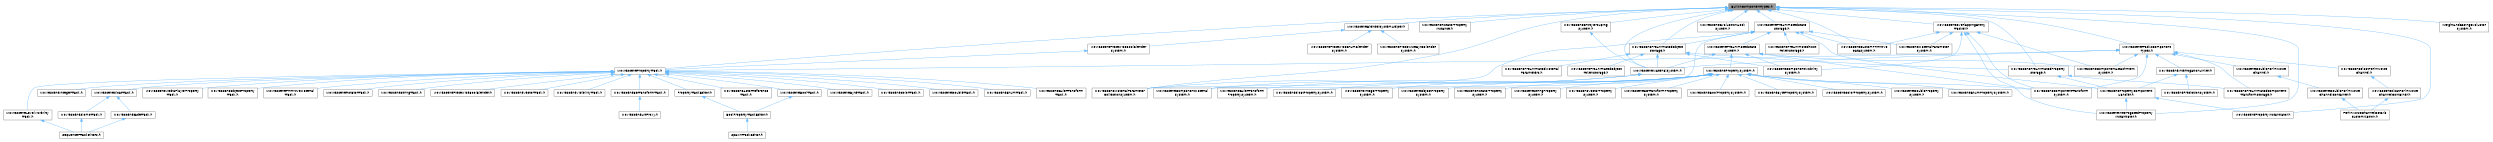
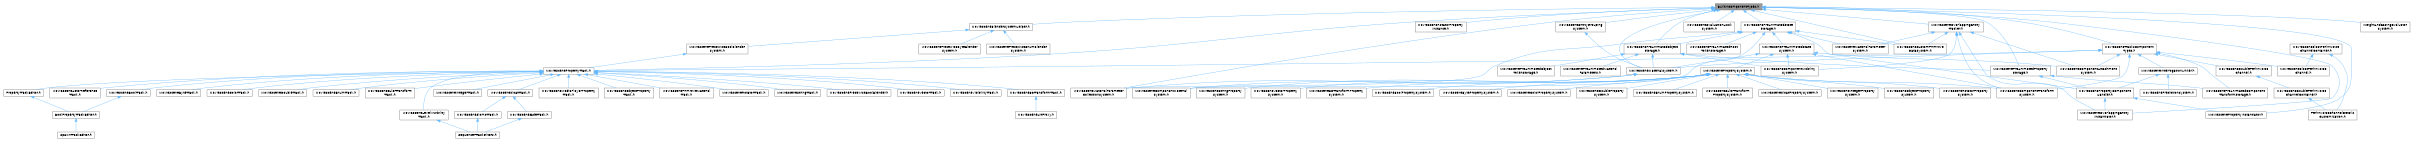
(2381, 83) -> (2309, 61)
(2126, 115) -> (2105, 115)
